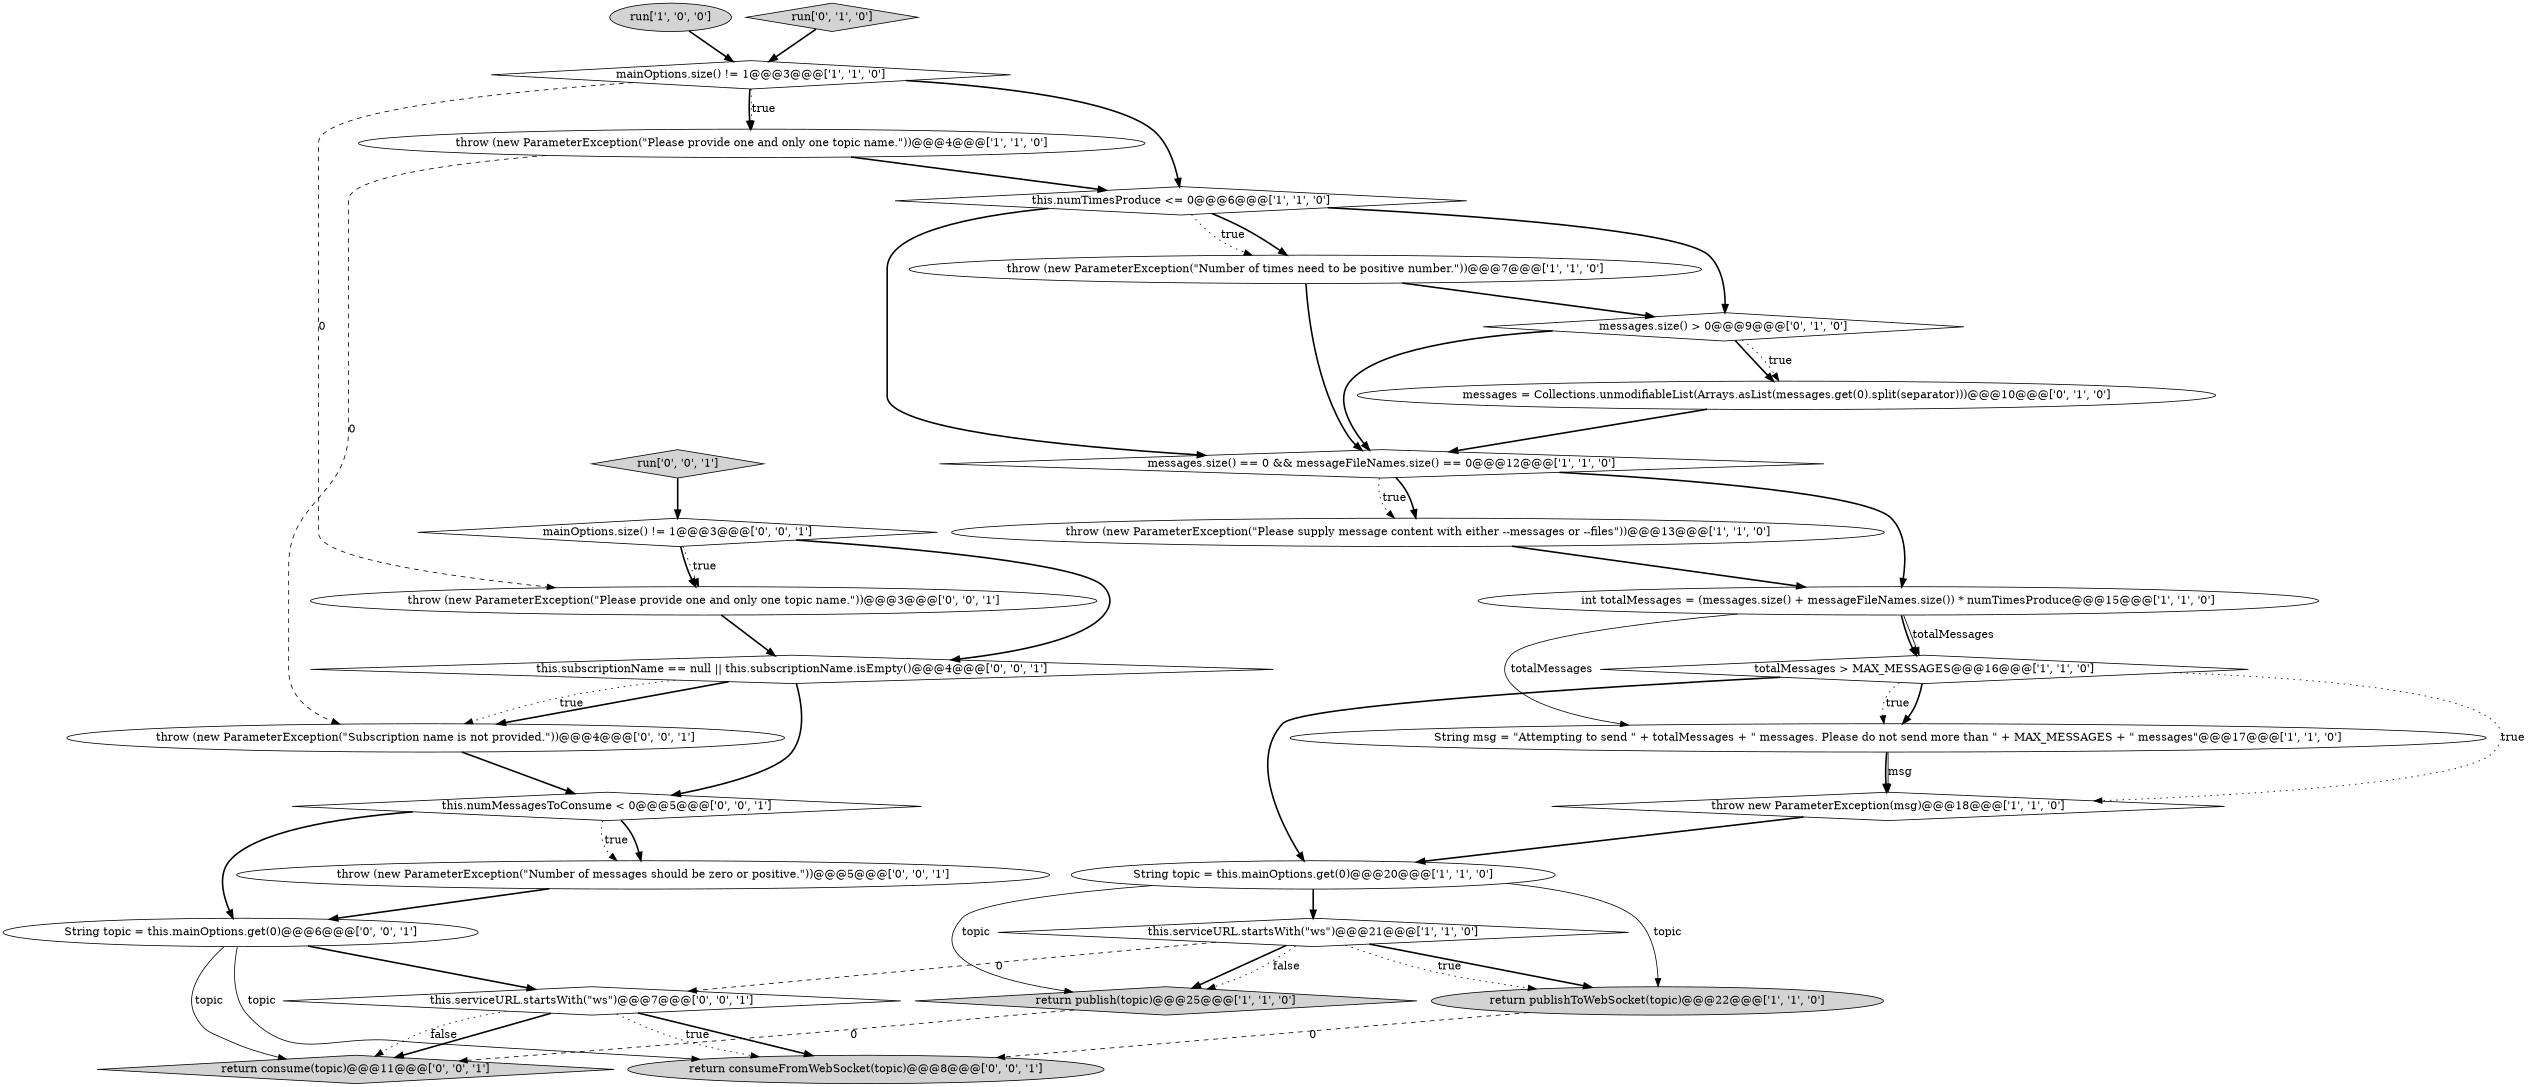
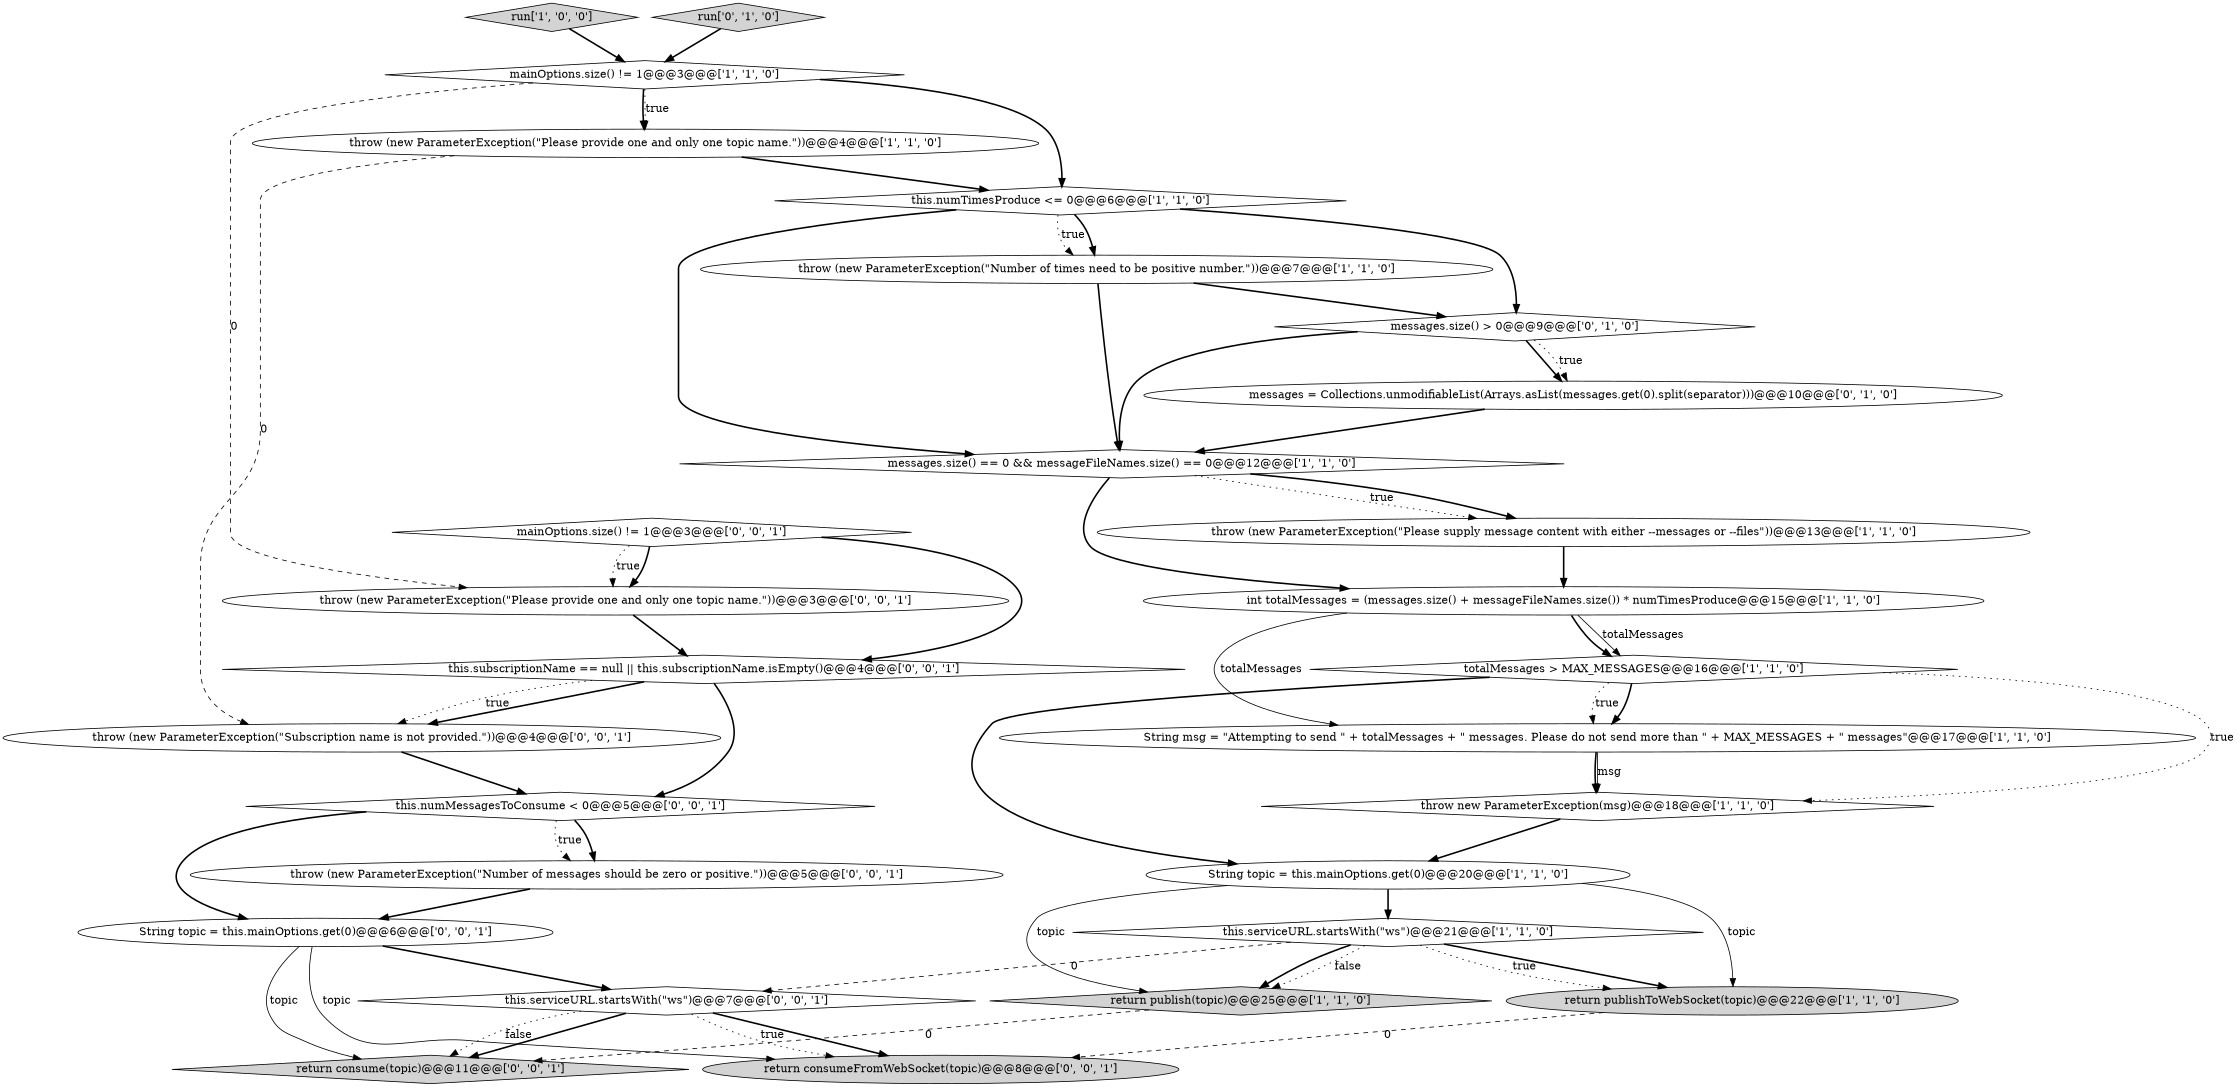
(671, 17) -> (552, 17)
(678, 464) -> none
